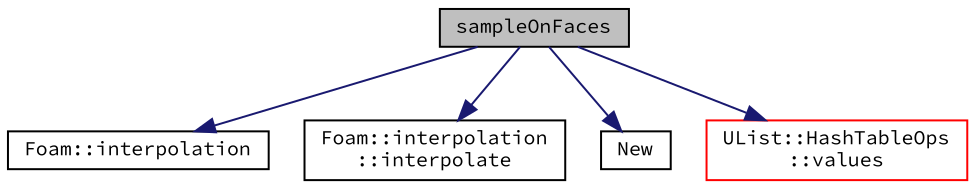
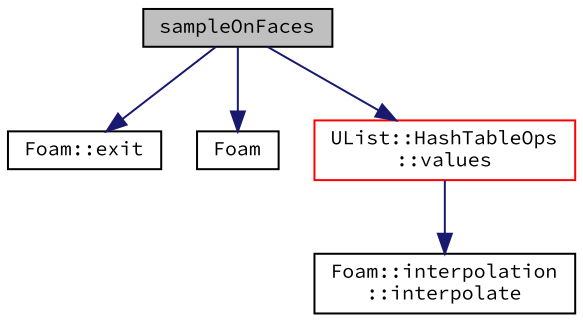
(496, 76) -> (445, 207)
(138, 150) -> (85, 150)
(636, 150) -> (238, 150)
